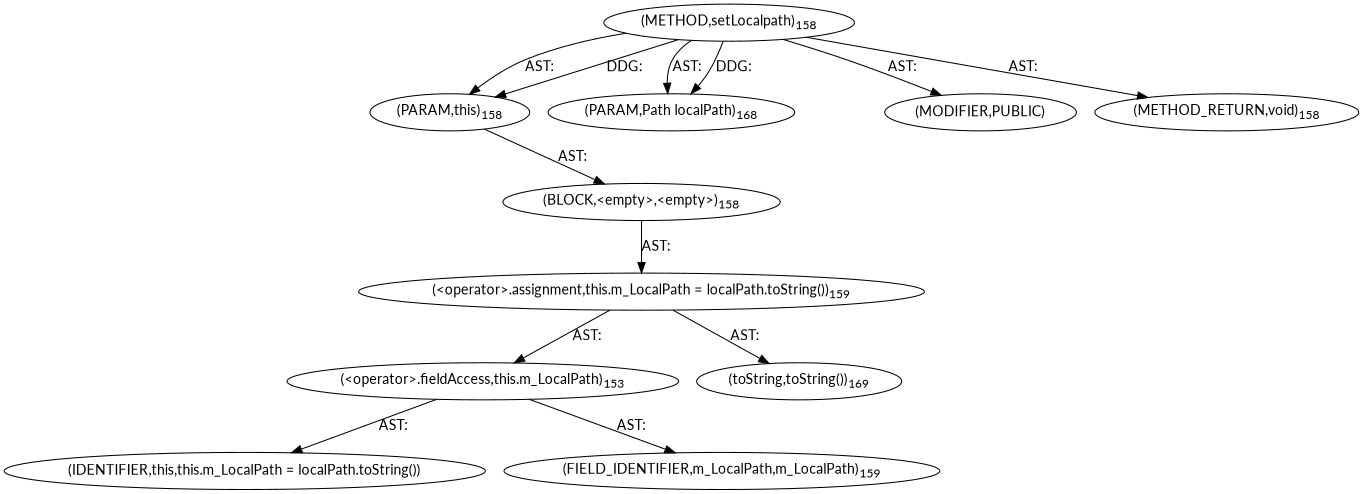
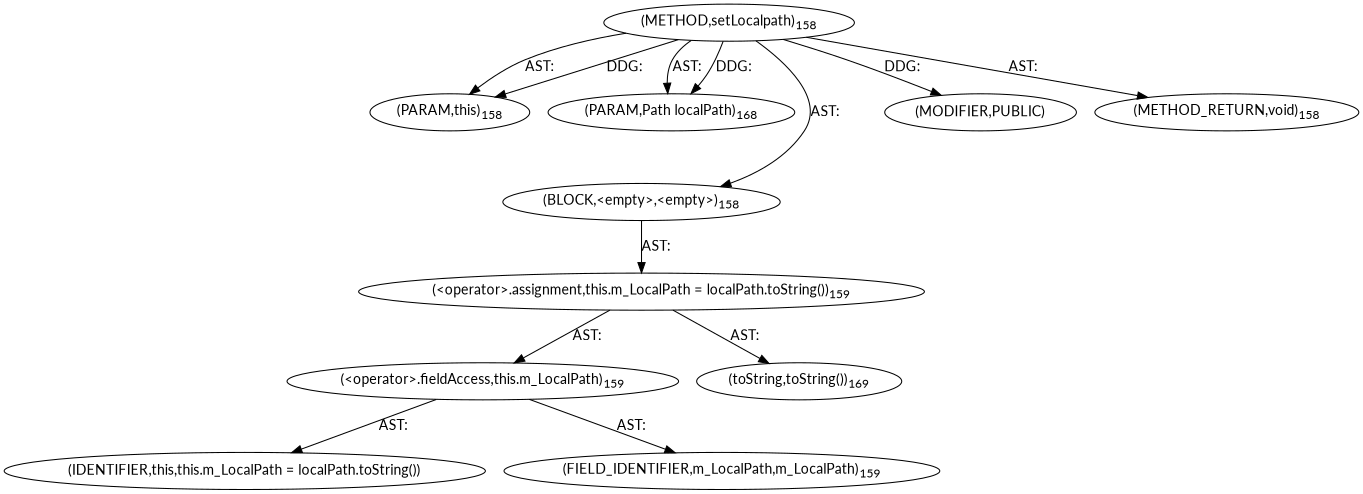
(905, 68) -> (905, 68)
(540, 154) -> (808, 122)
(614, 380) -> (614, 380)
